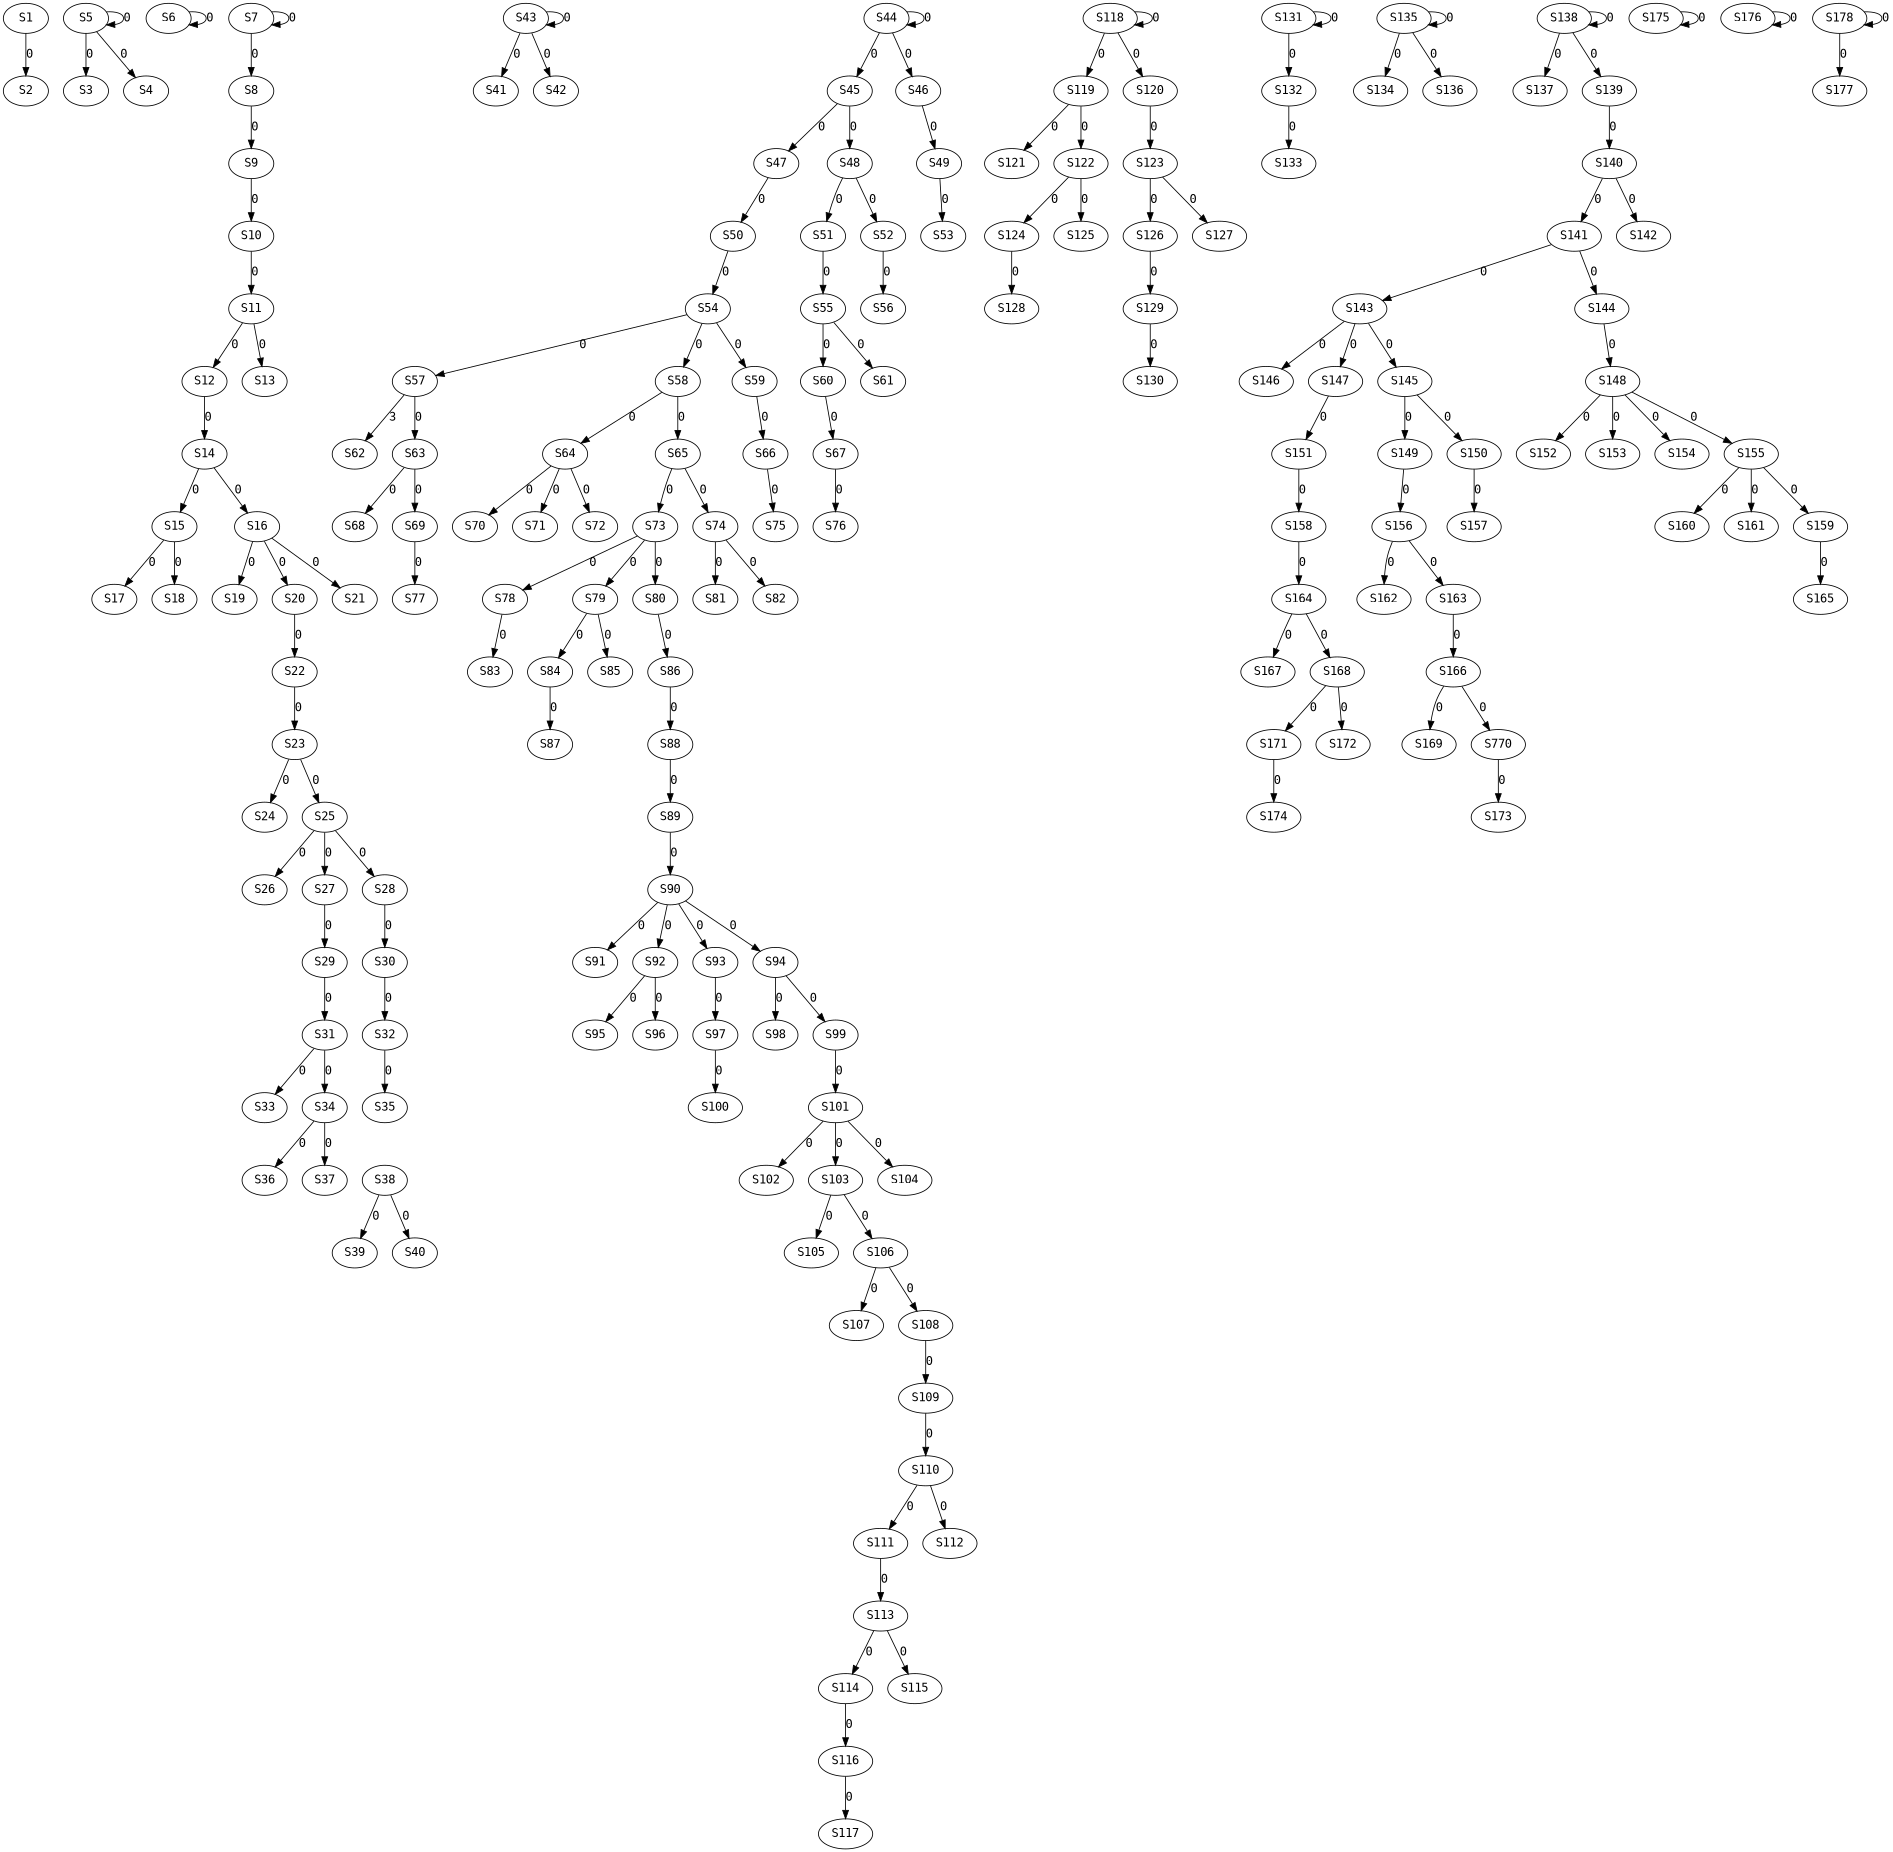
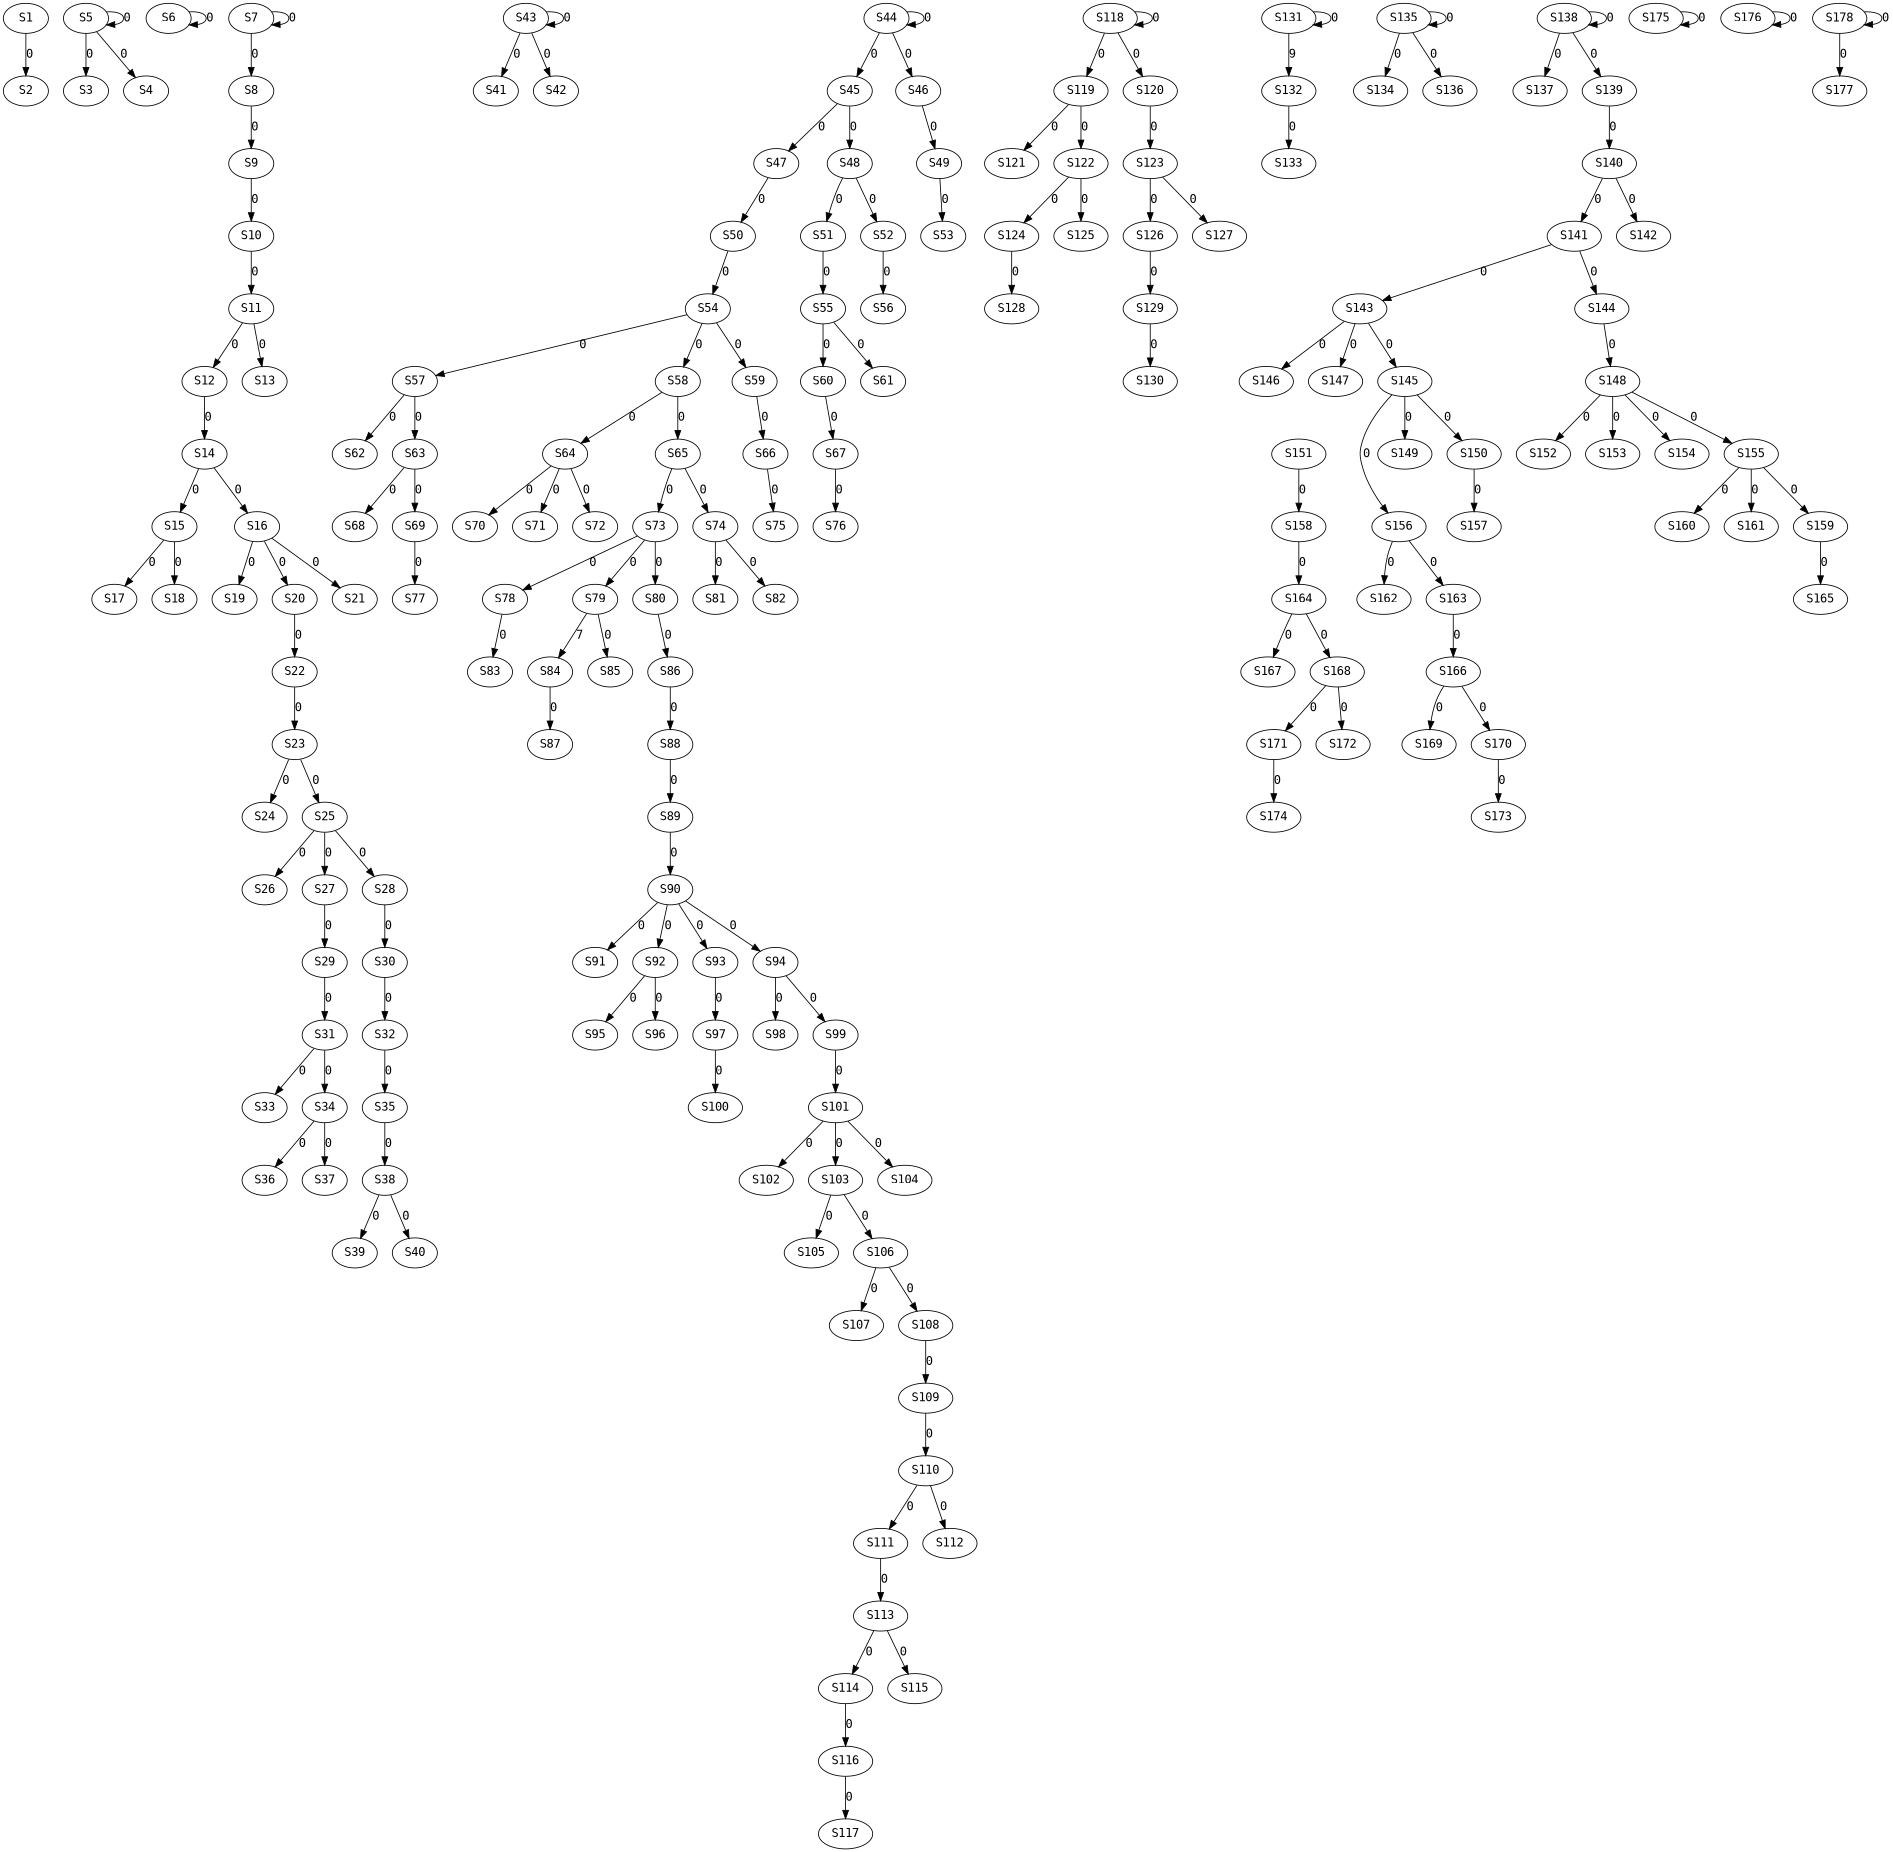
(1293, 55) -> (1293, 55)
(1319, 414) -> none
(393, 418) -> (393, 418)
(1402, 486) -> (1361, 449)
(580, 636) -> (580, 636)
(1498, 745) -> (1498, 745)
none -> (385, 1140)
